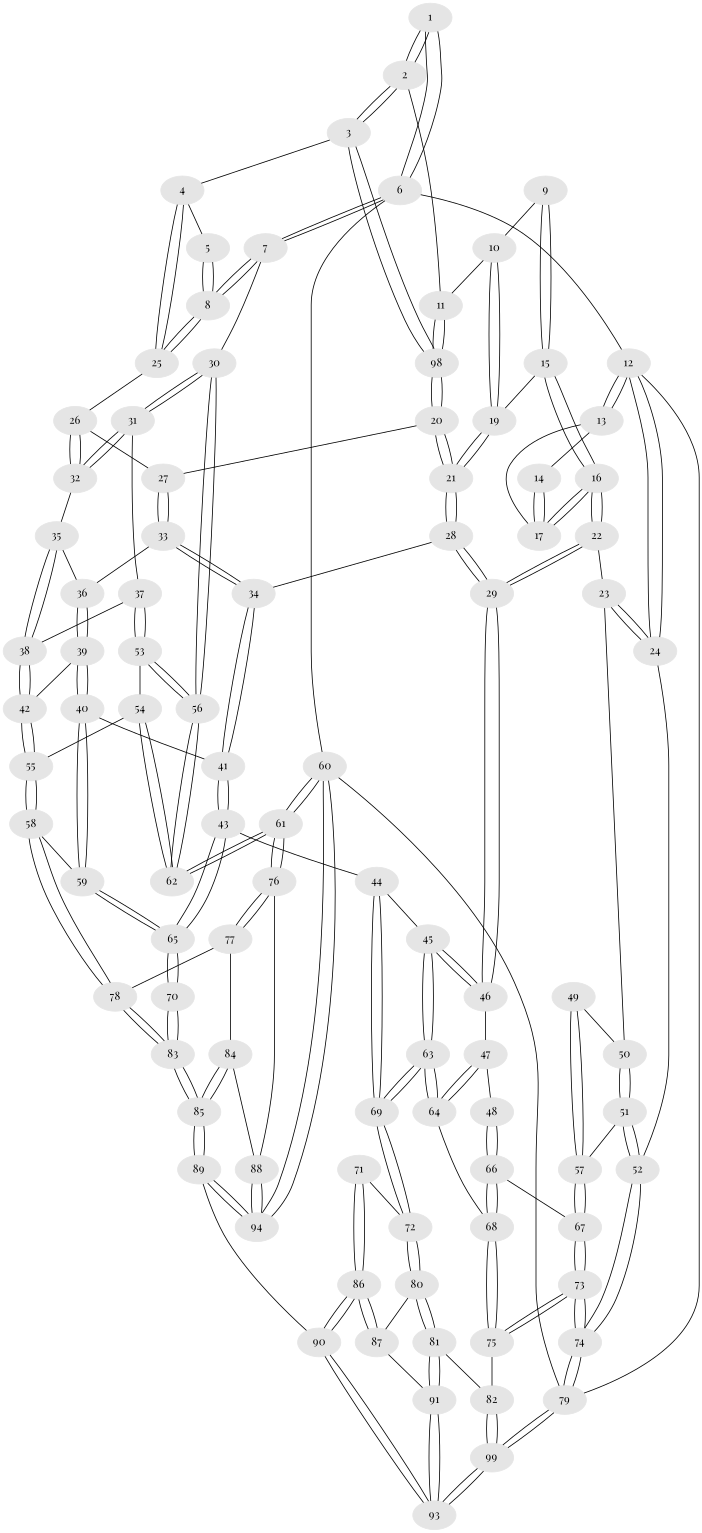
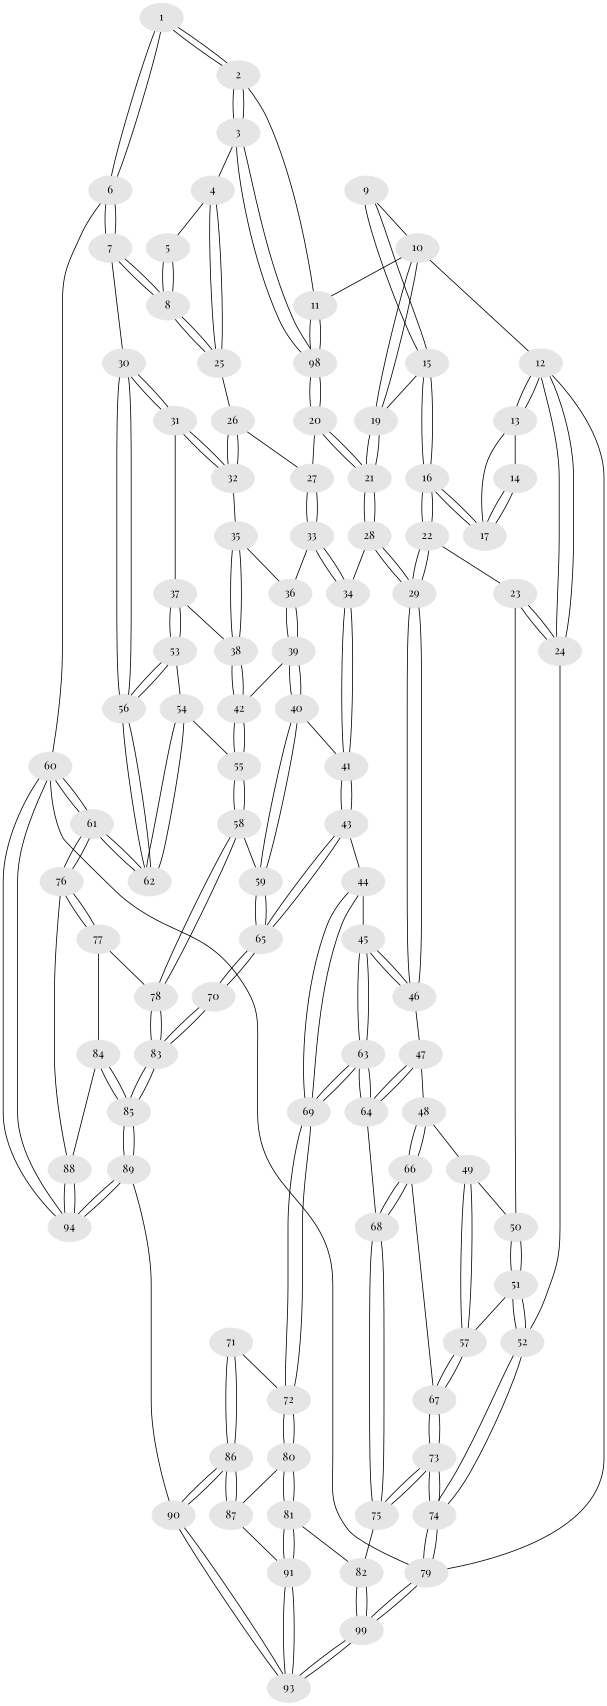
(535, 243) -> (479, 306)
none -> (446, 1141)
